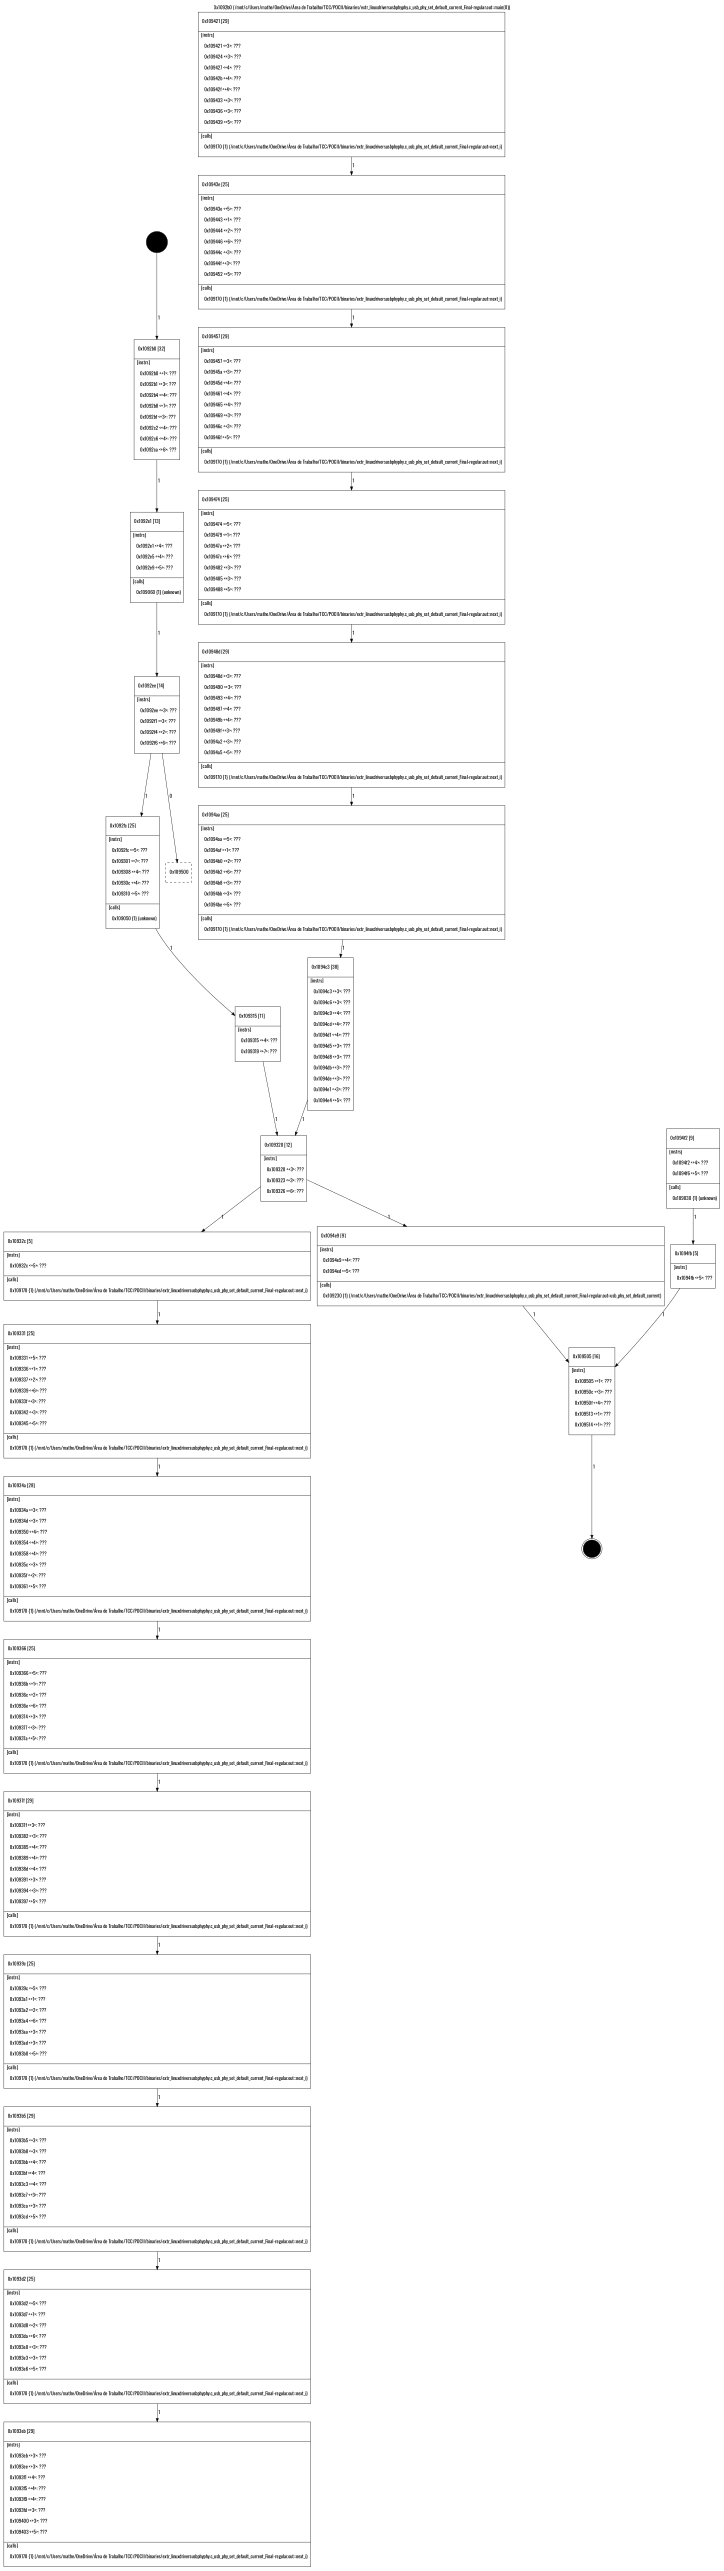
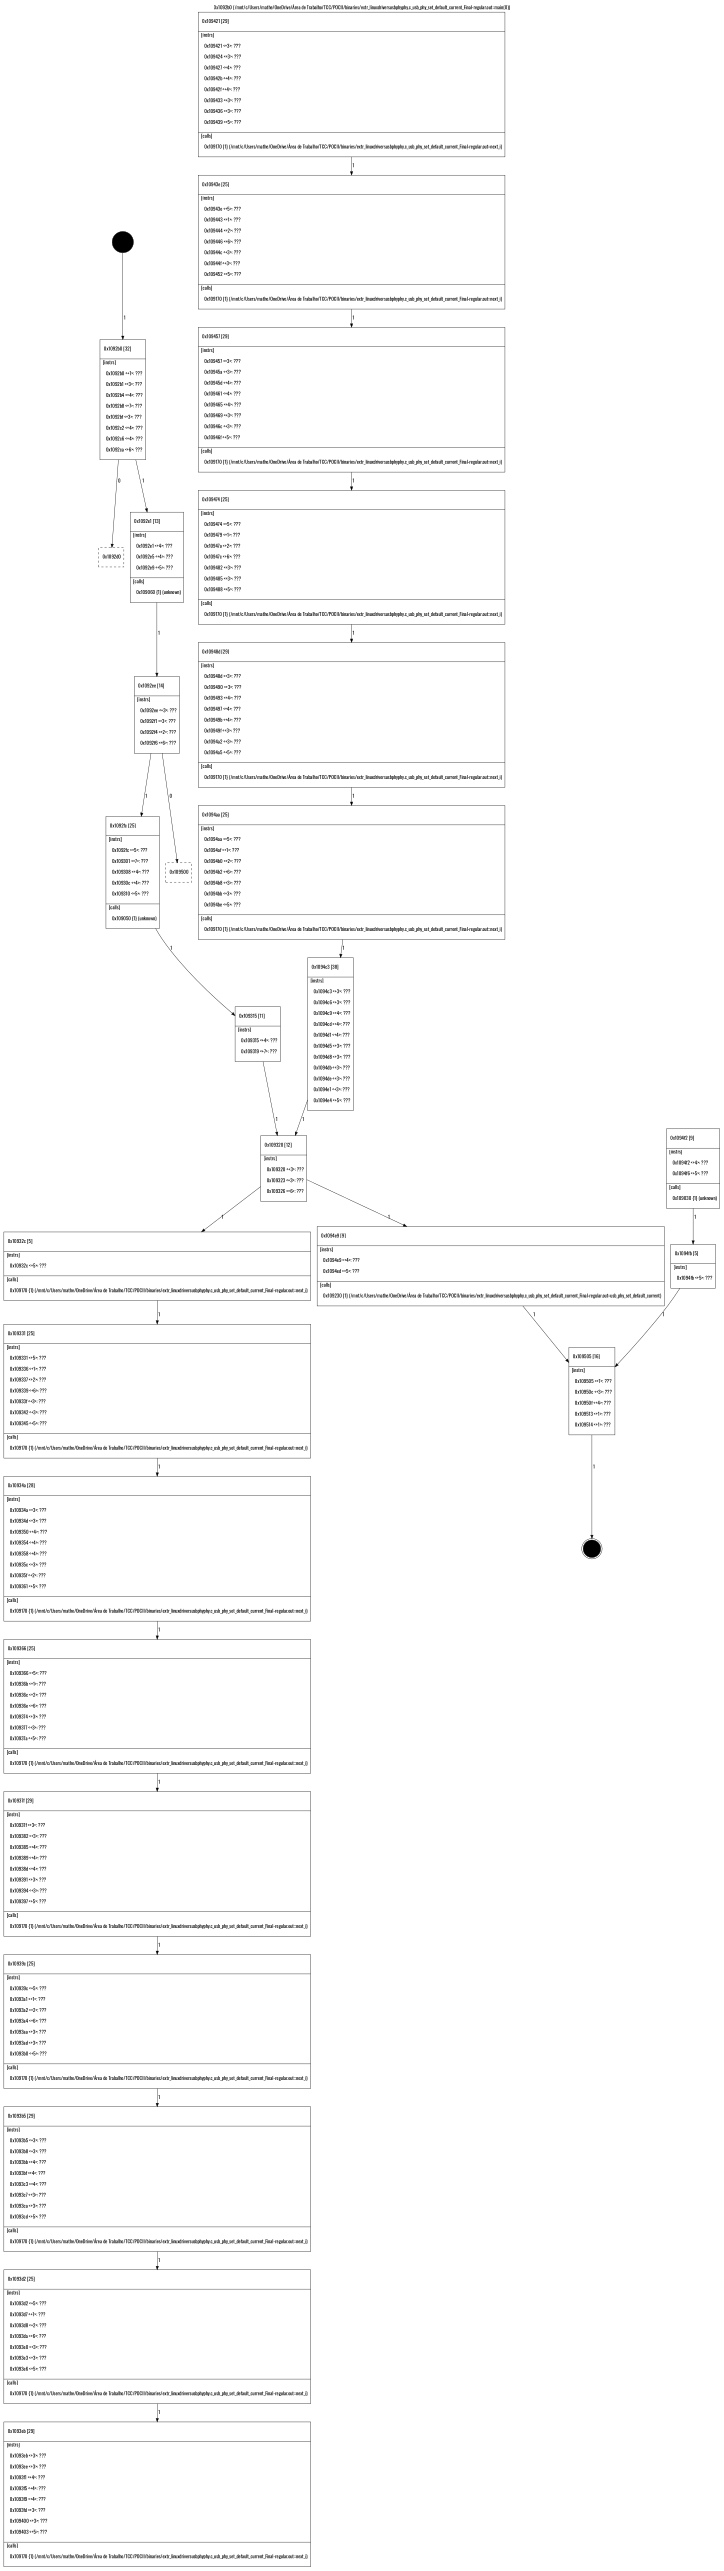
none -> (111, 557)
